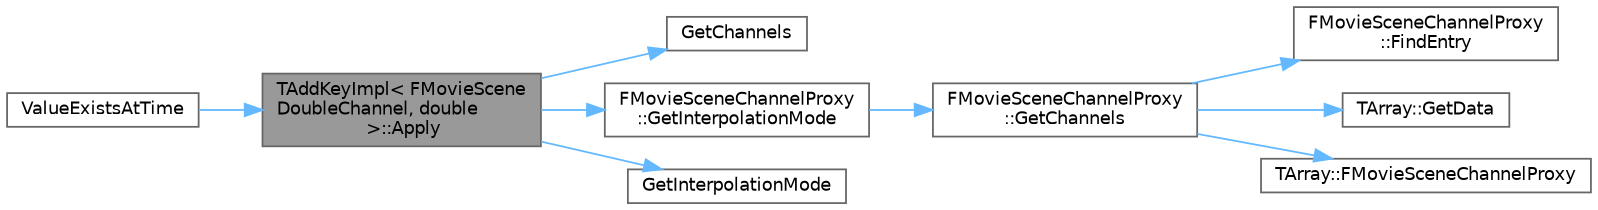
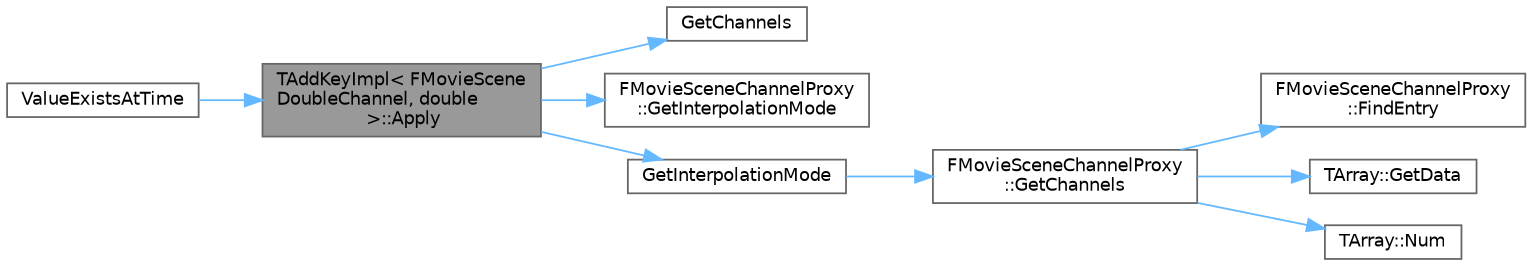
(892, 110) -> (880, 176)
(1426, 176) -> (1393, 242)
